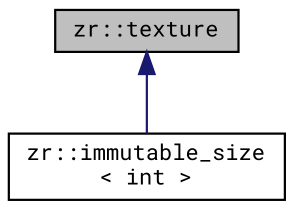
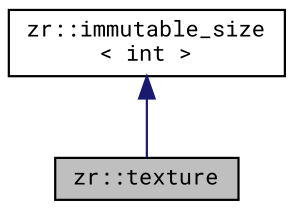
(147, 104) -> (147, 128)
